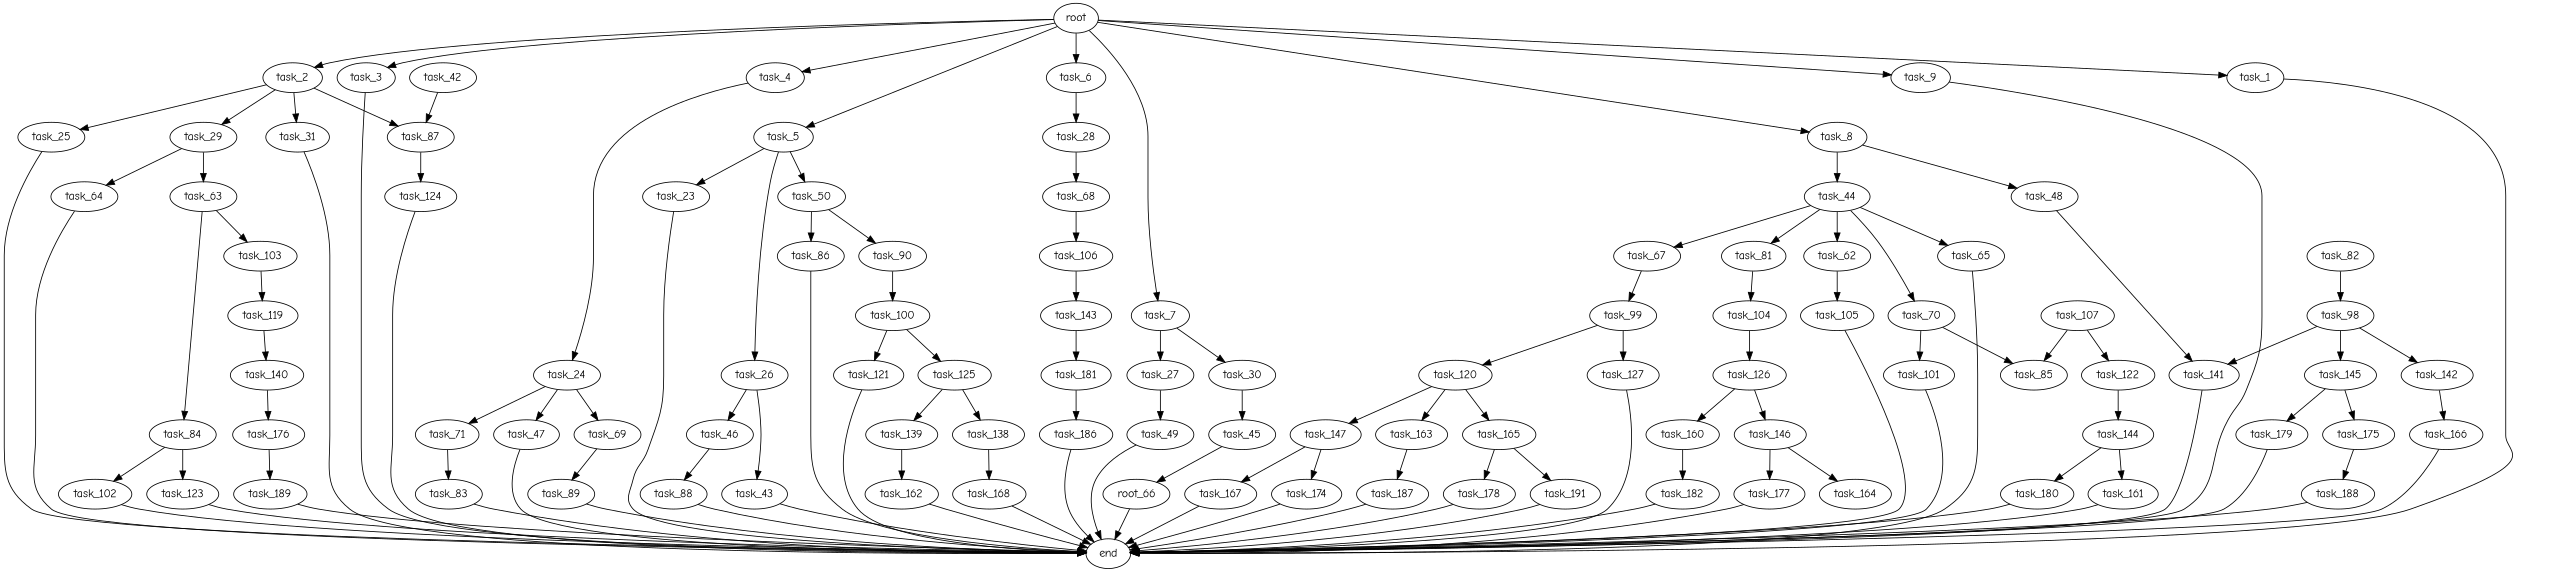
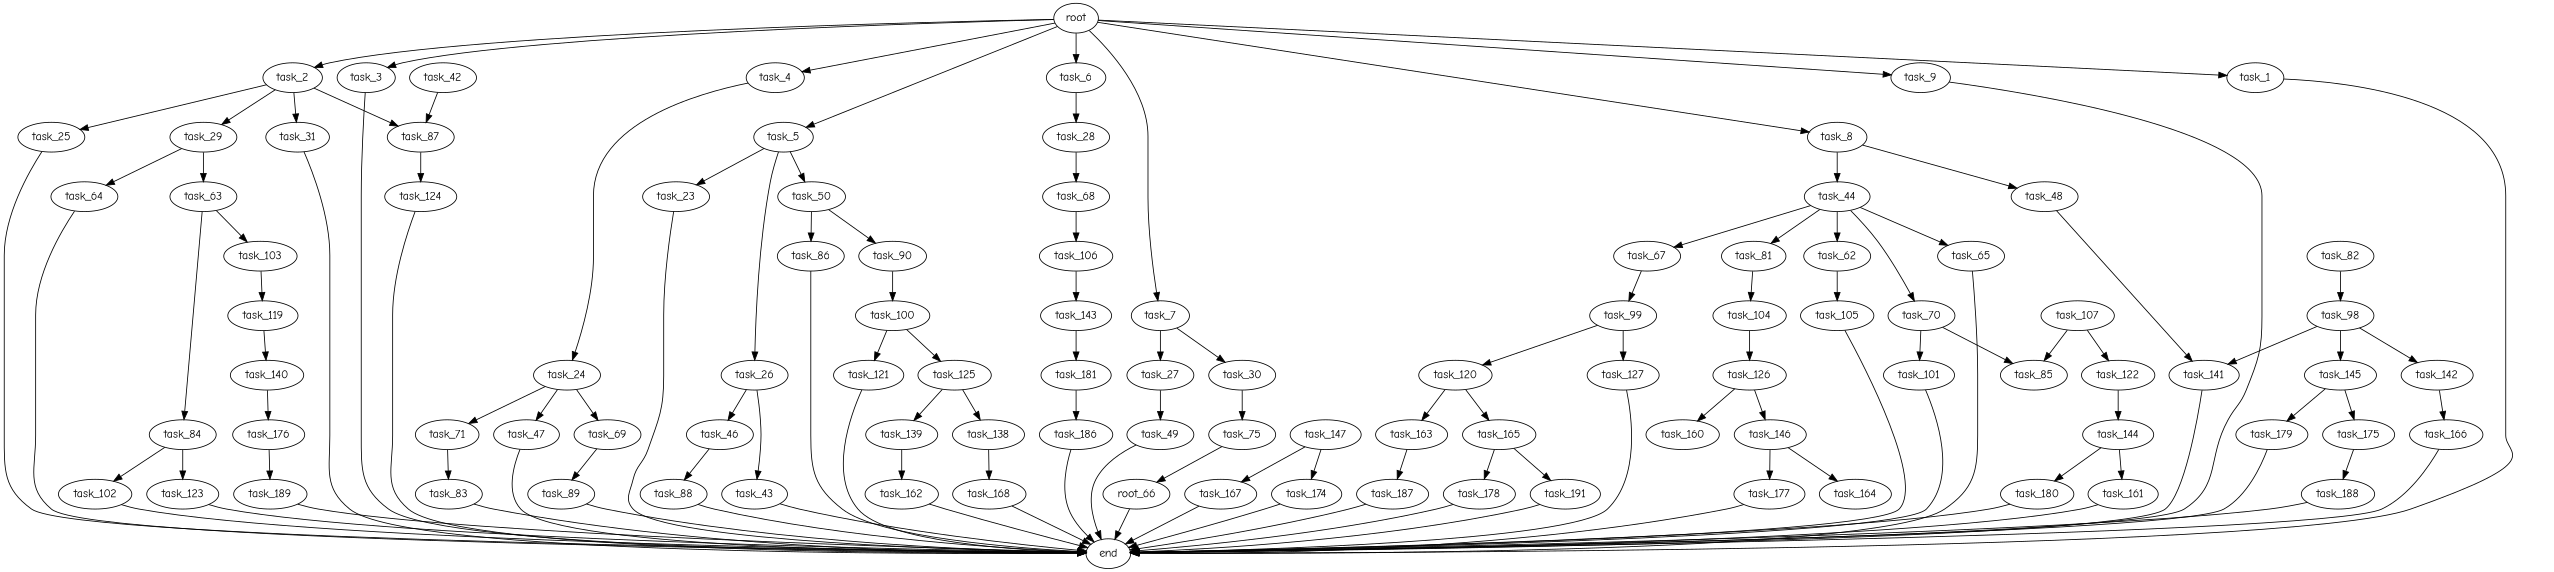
(1394, 403) -> none
(1242, 435) -> (1242, 435)
(1683, 494) -> none
